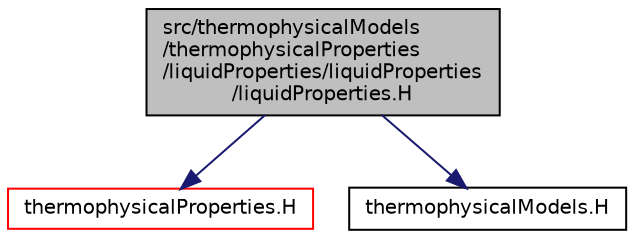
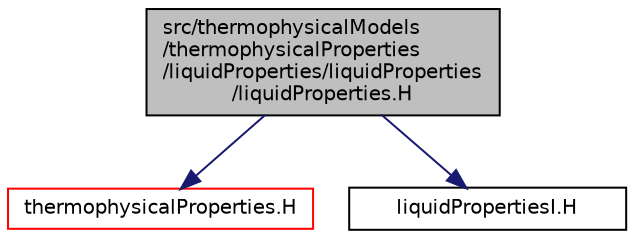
(488, 209) -> (488, 209)
